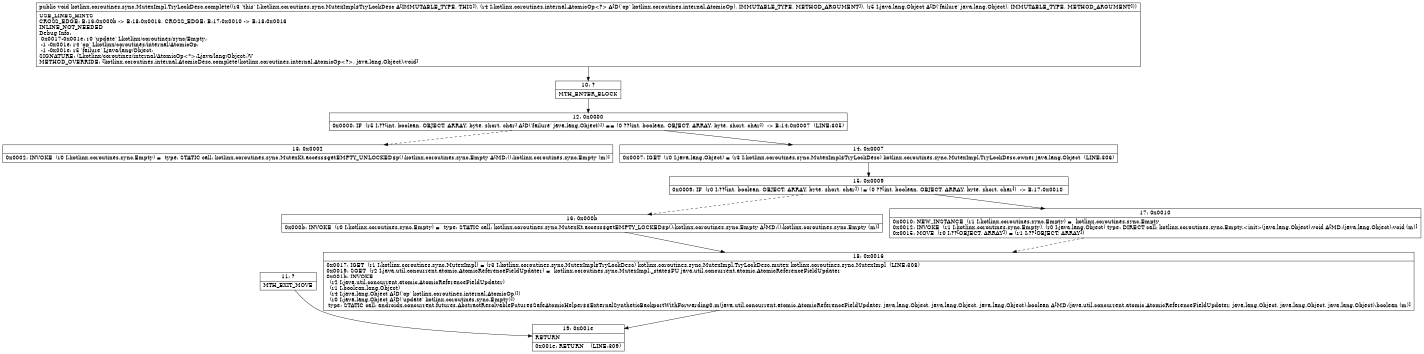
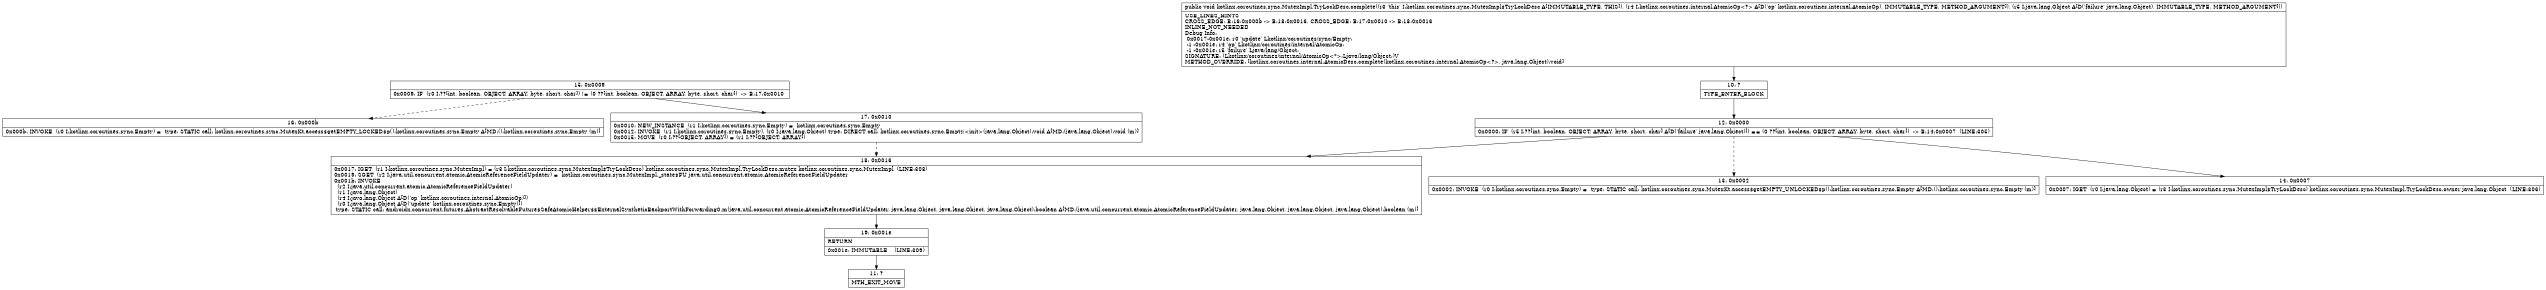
(588, 94) -> (1734, 94)
(869, 168) -> none
(673, 242) -> (1459, 146)
(363, 288) -> (366, 193)
(407, 328) -> (876, 260)
(578, 346) -> (876, 251)
